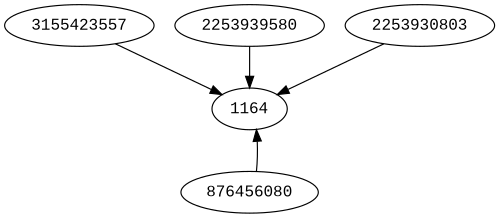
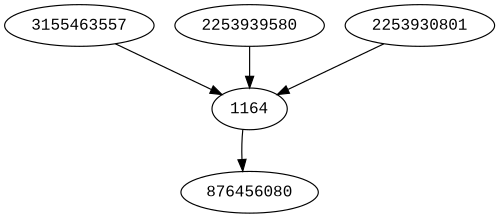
(79, 25) -> (79, 25)
(420, 25) -> (420, 25)
(257, 156) -> (242, 145)
